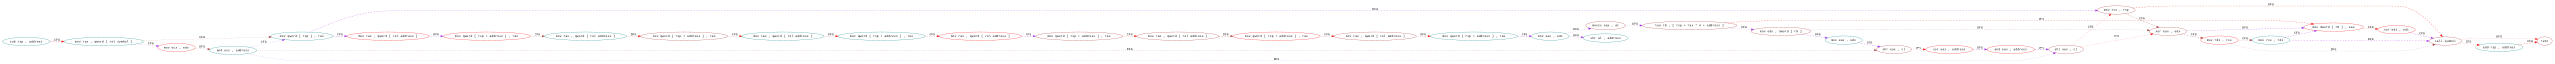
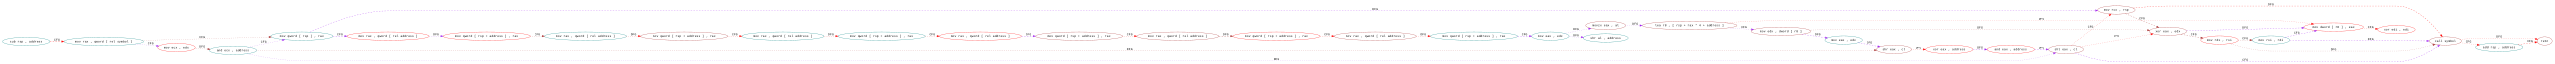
(2018, 21) -> (2018, 21)
(2420, 35) -> (2258, 62)
